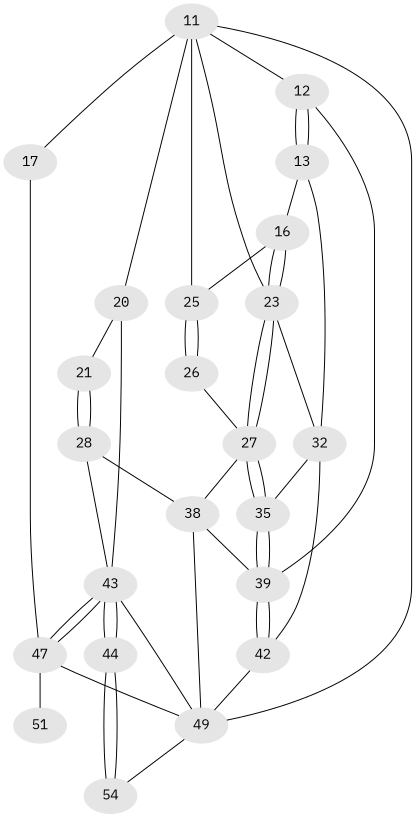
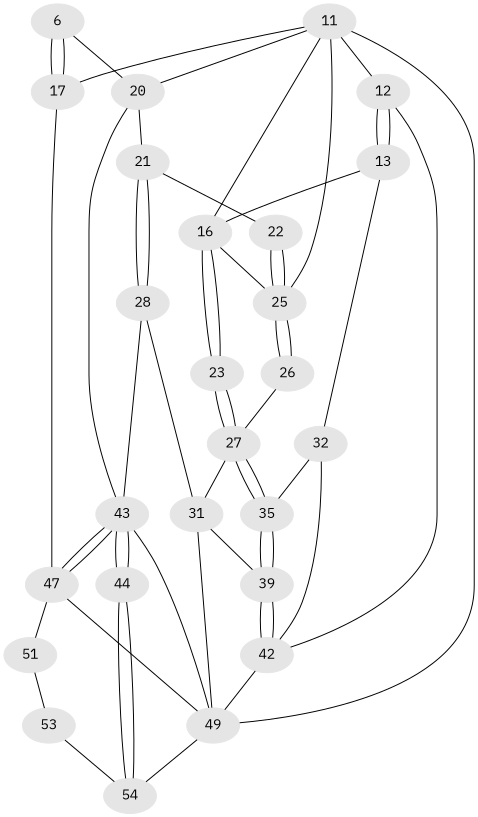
none -> (58, 22)
(224, 164) -> (267, 127)
none -> (276, 233)
(374, 350) -> (437, 412)
(296, 374) -> none
(193, 514) -> (197, 514)
none -> (49, 726)
